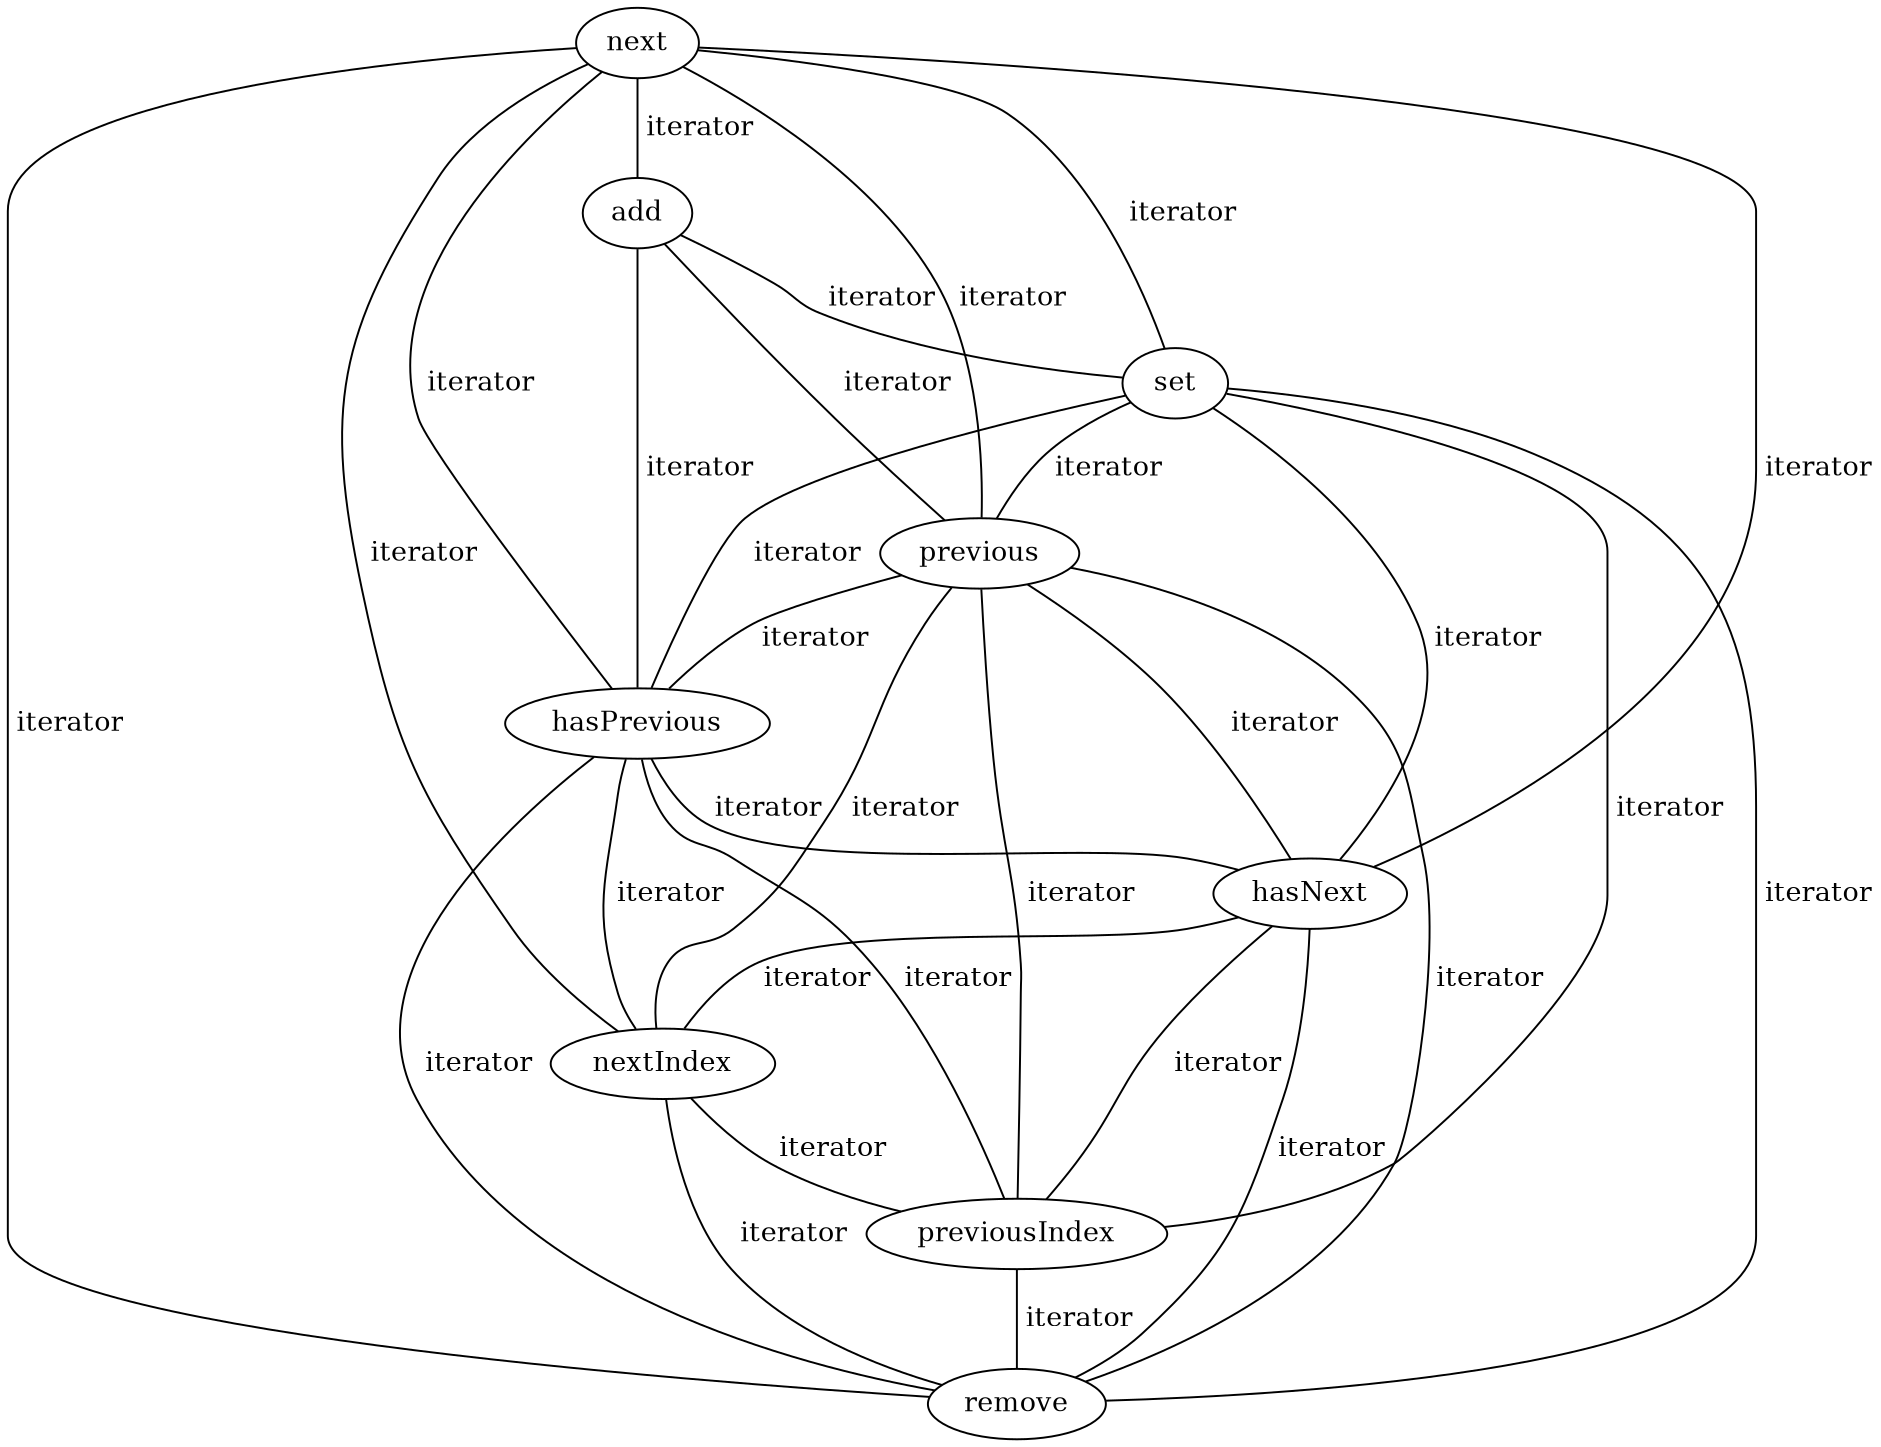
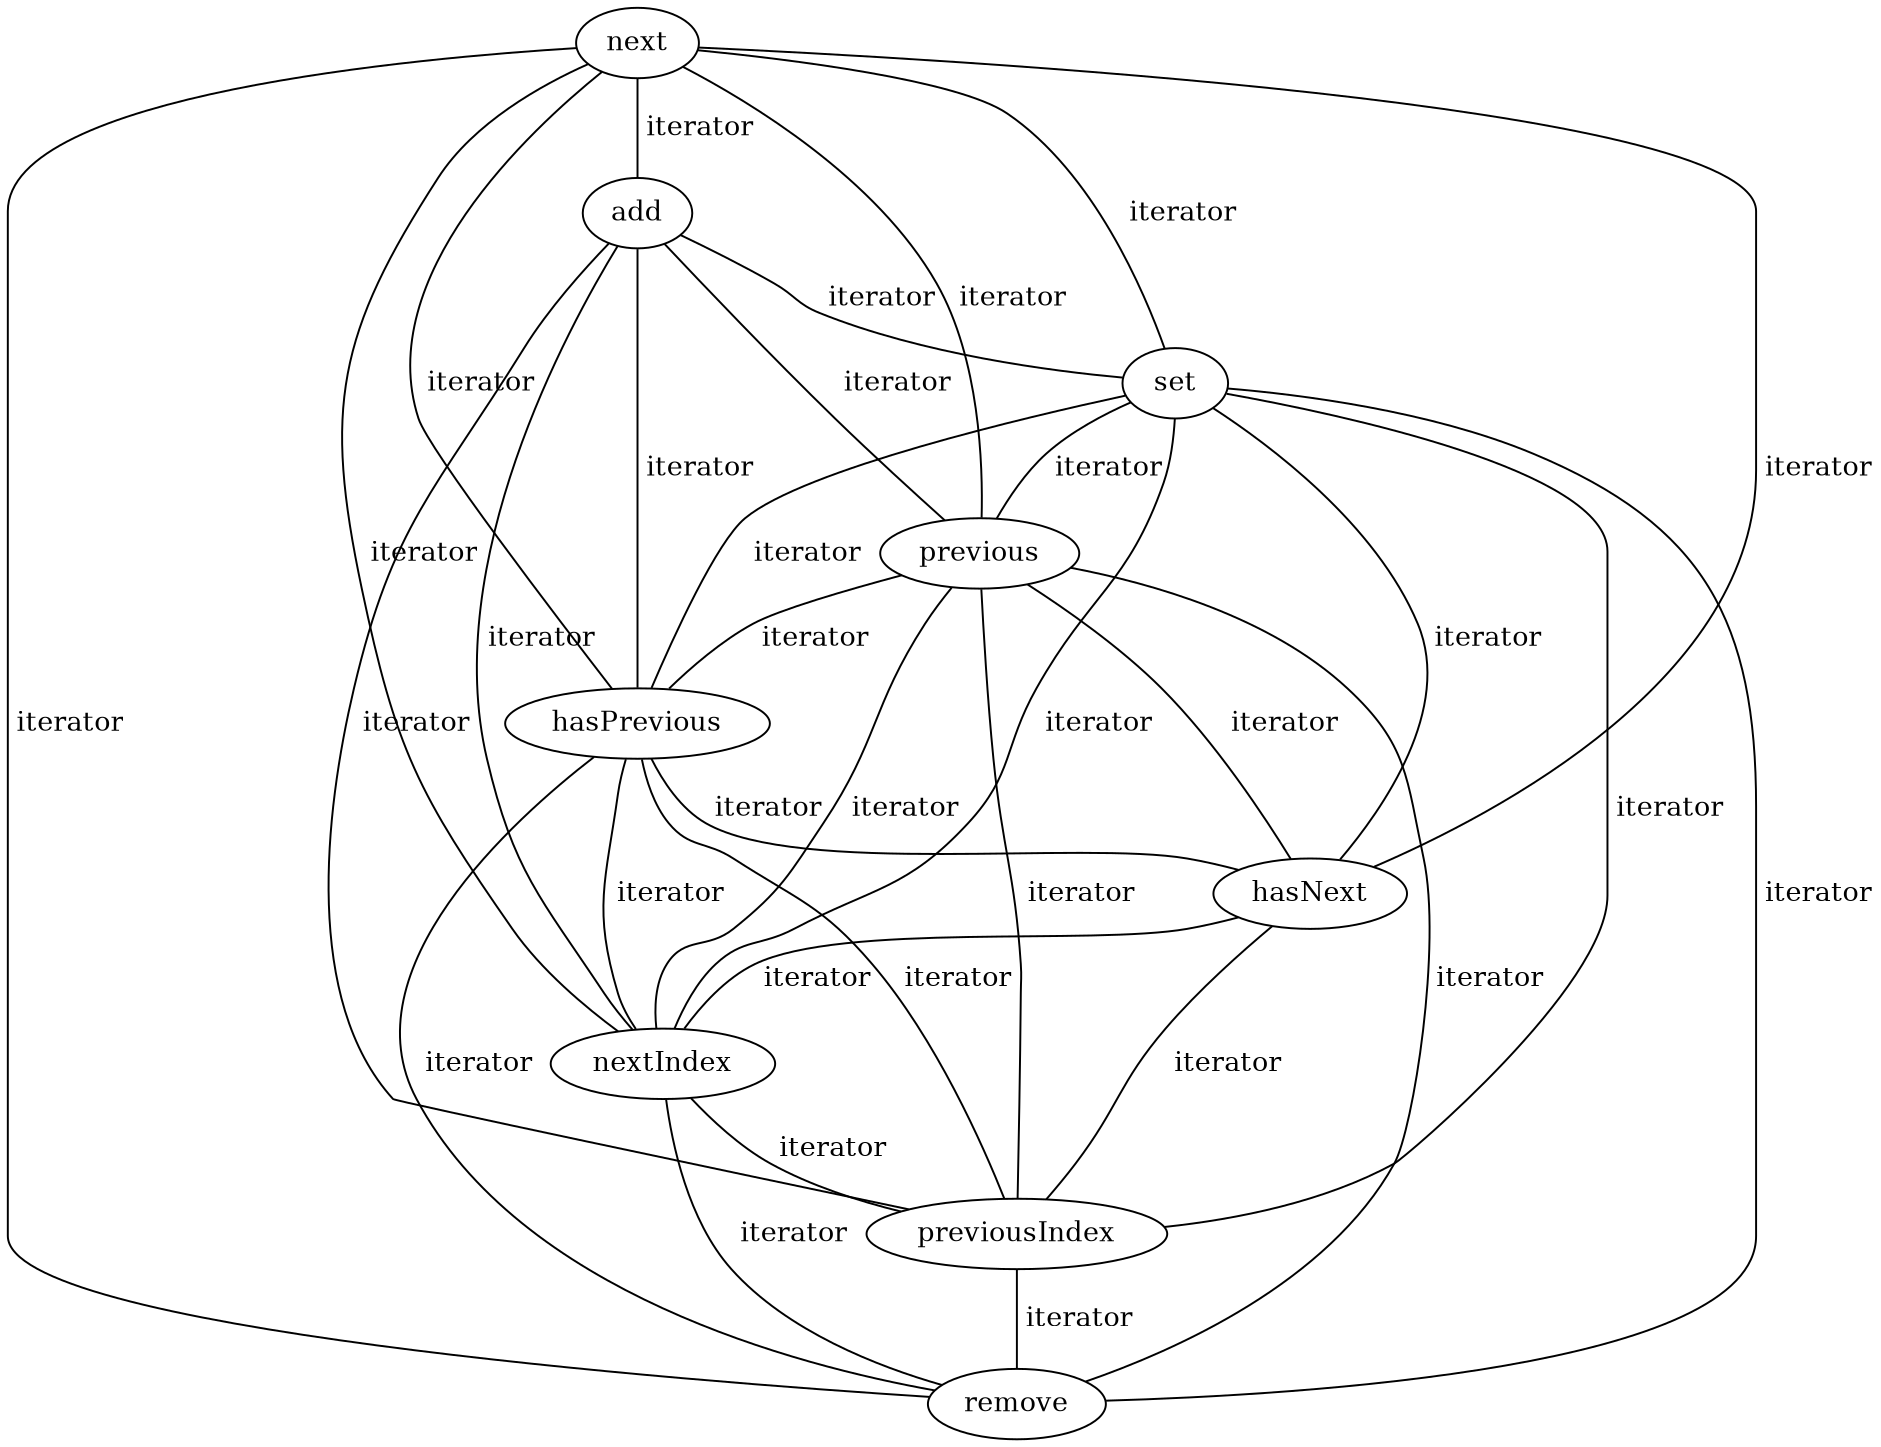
none -> (479, 644)
none -> (984, 804)
none -> (329, 905)
(1251, 1186) -> none
